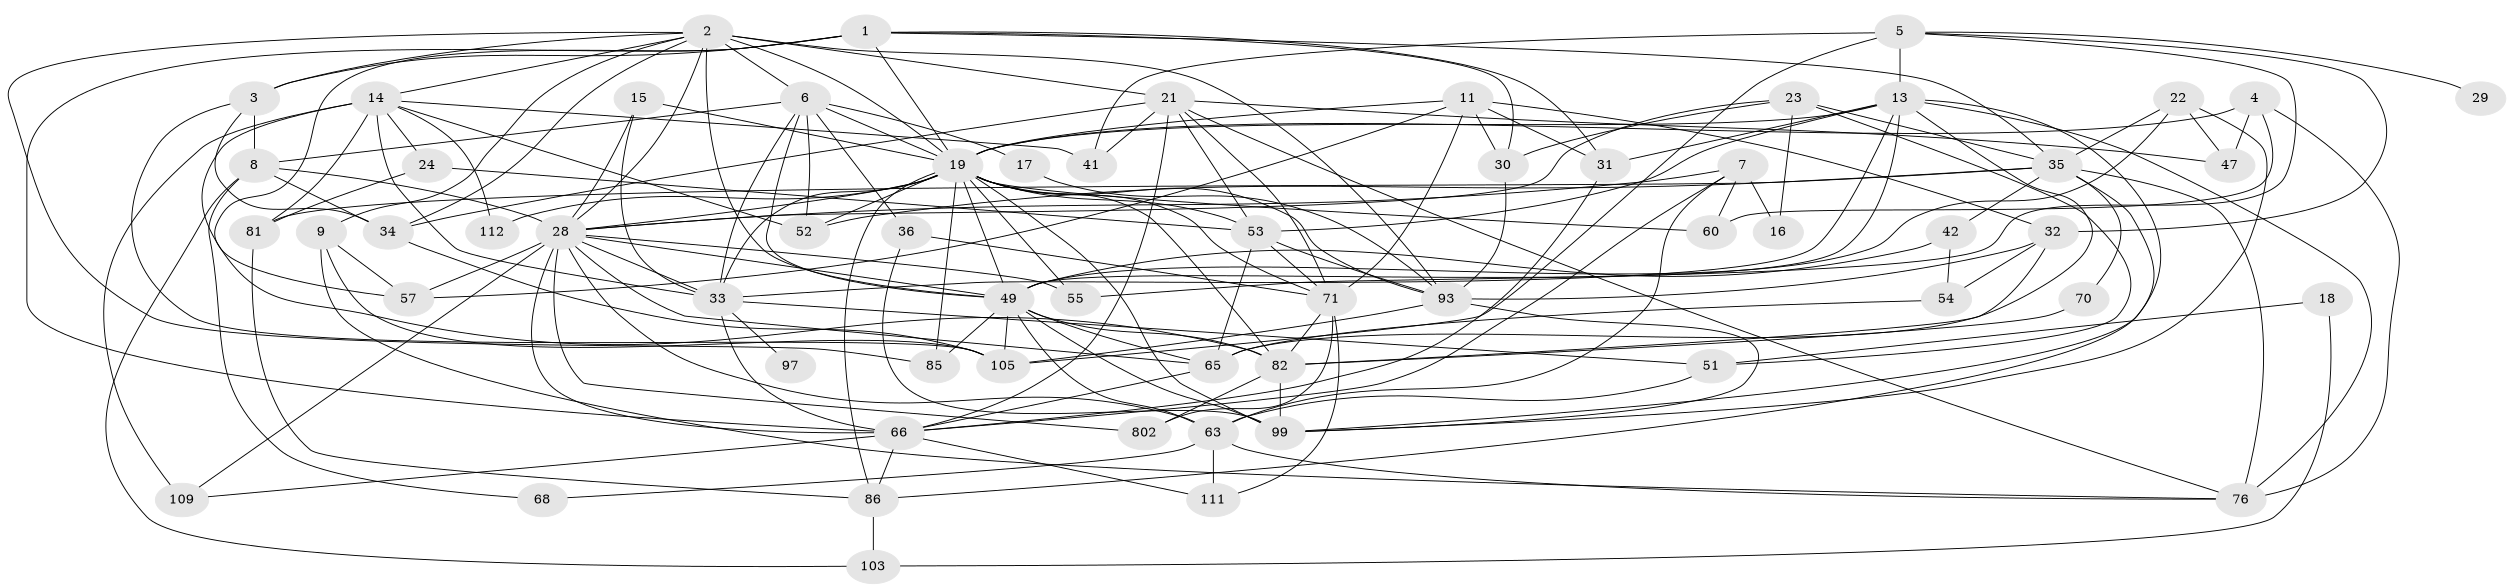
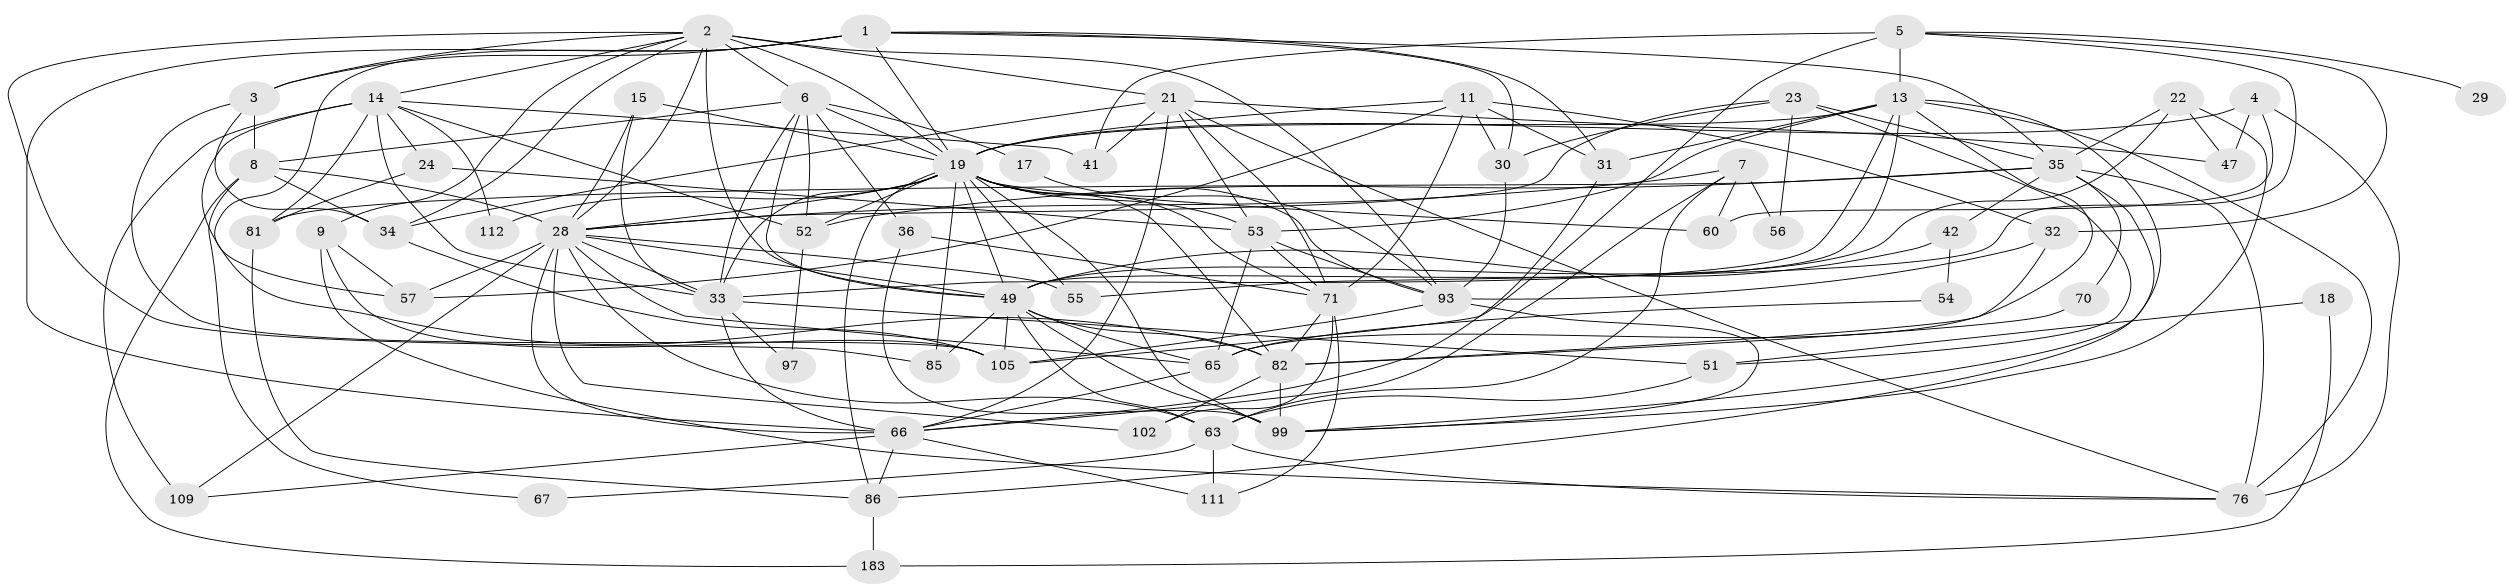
(1778, 232) -> (1778, 232)
(2000, 266) -> none
none -> (798, 299)
(1145, 433) -> (1145, 433)
(543, 500) -> (543, 500)
(873, 567) -> (873, 567)
